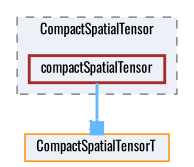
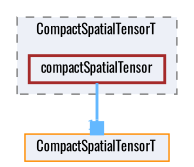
(97, 31) -> (97, 31)
